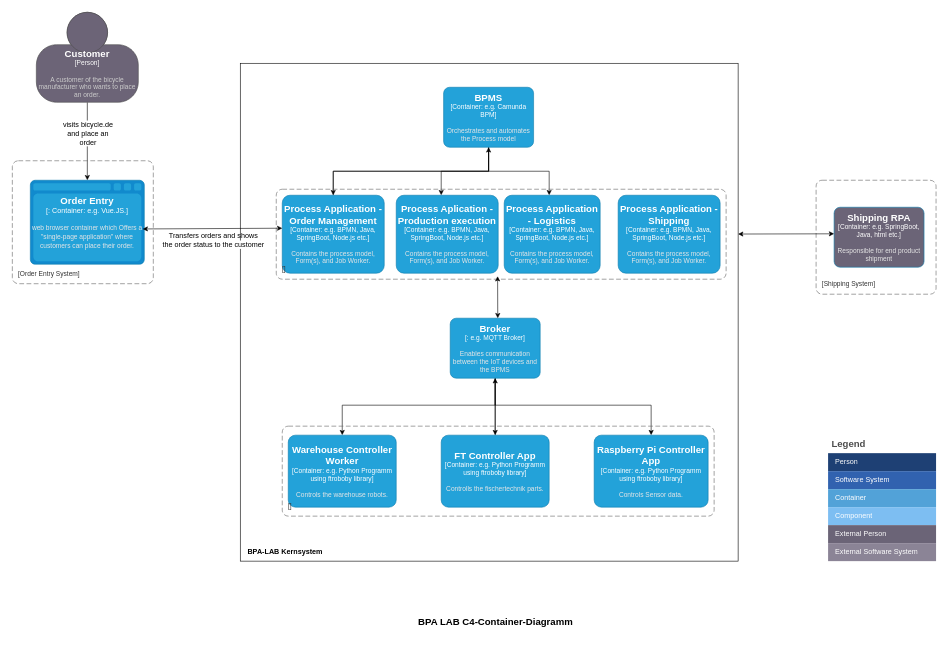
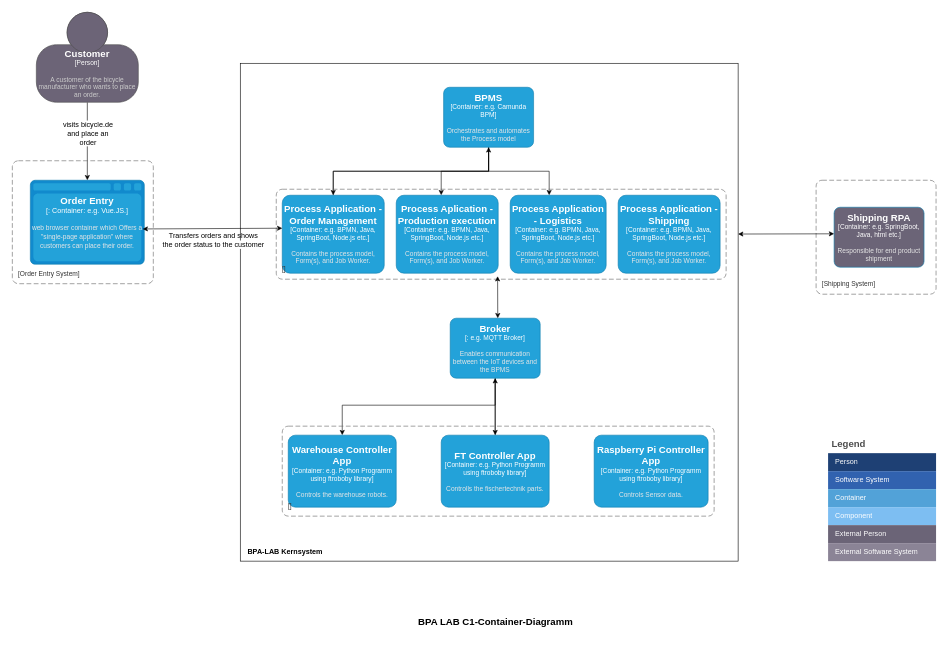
(552, 234) -> (558, 234)
(650, 405) -> none
(342, 471) -> (342, 471)
(473, 621) -> (473, 621)
